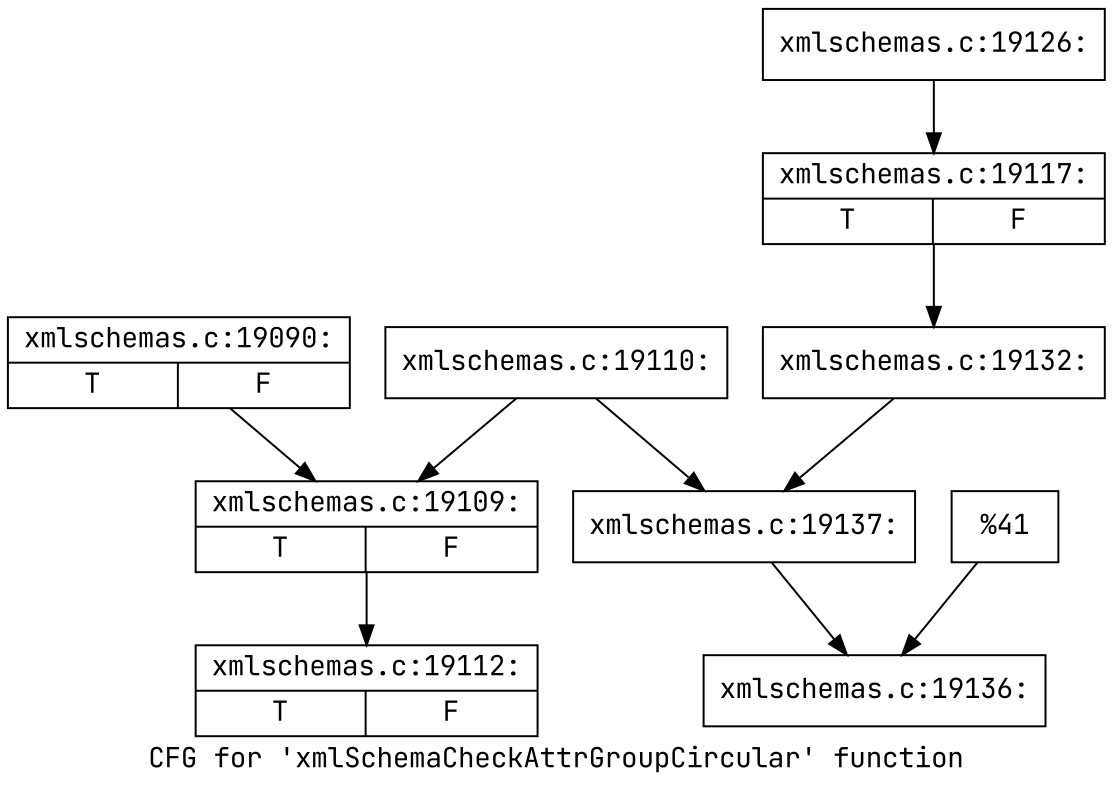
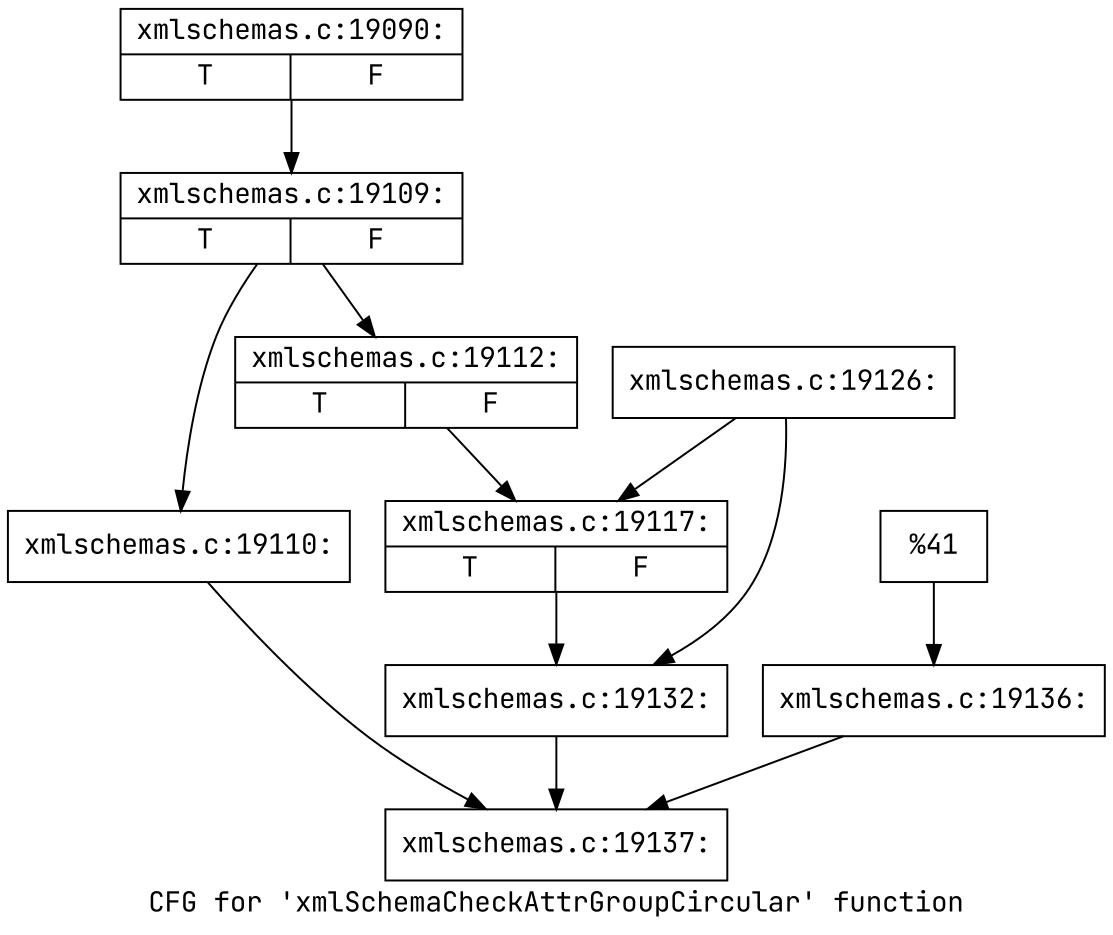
(475, 433) -> (204, 372)
none -> (474, 457)
none -> (766, 556)
(803, 601) -> (755, 769)
